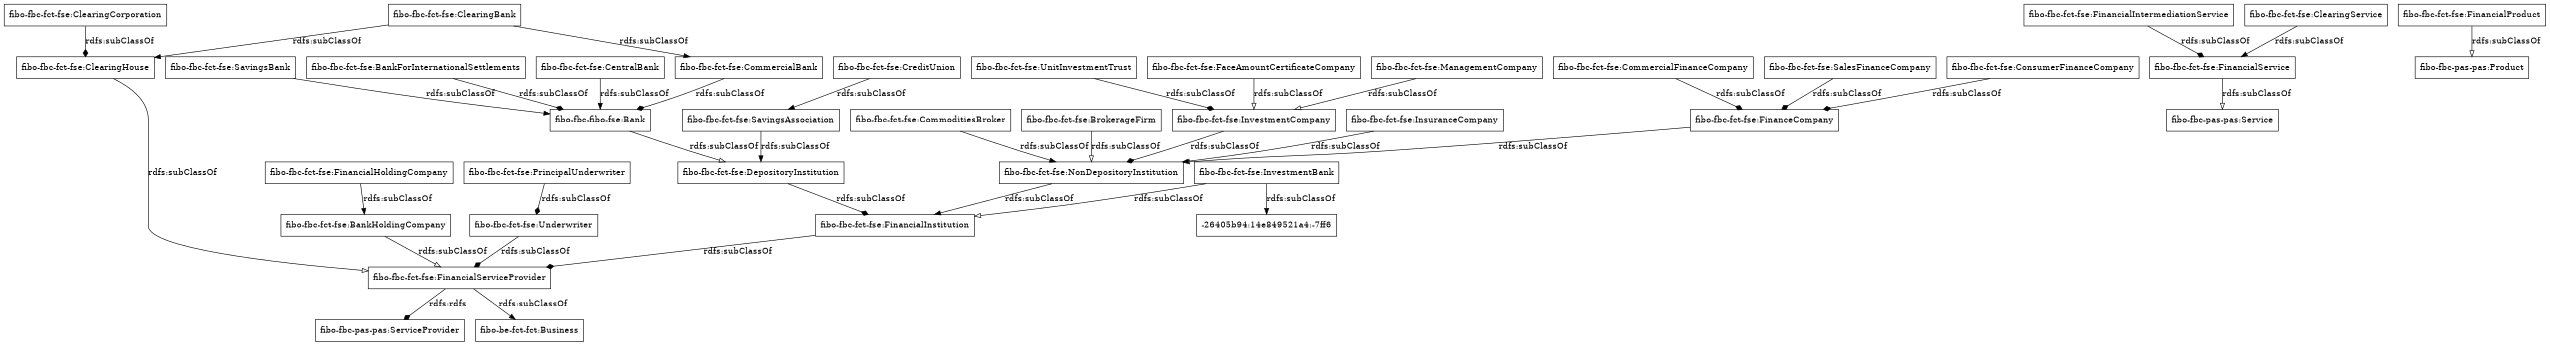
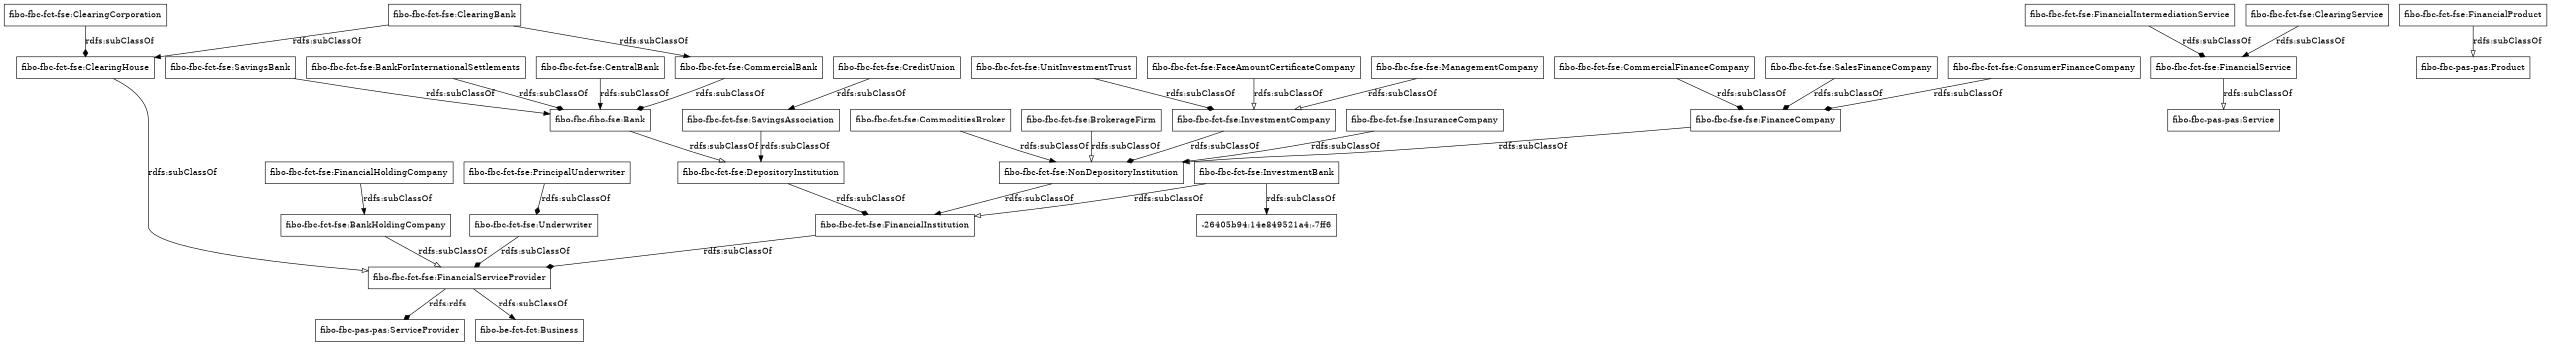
(1457, 68) -> (1458, 68)
(1764, 120) -> (1766, 120)
